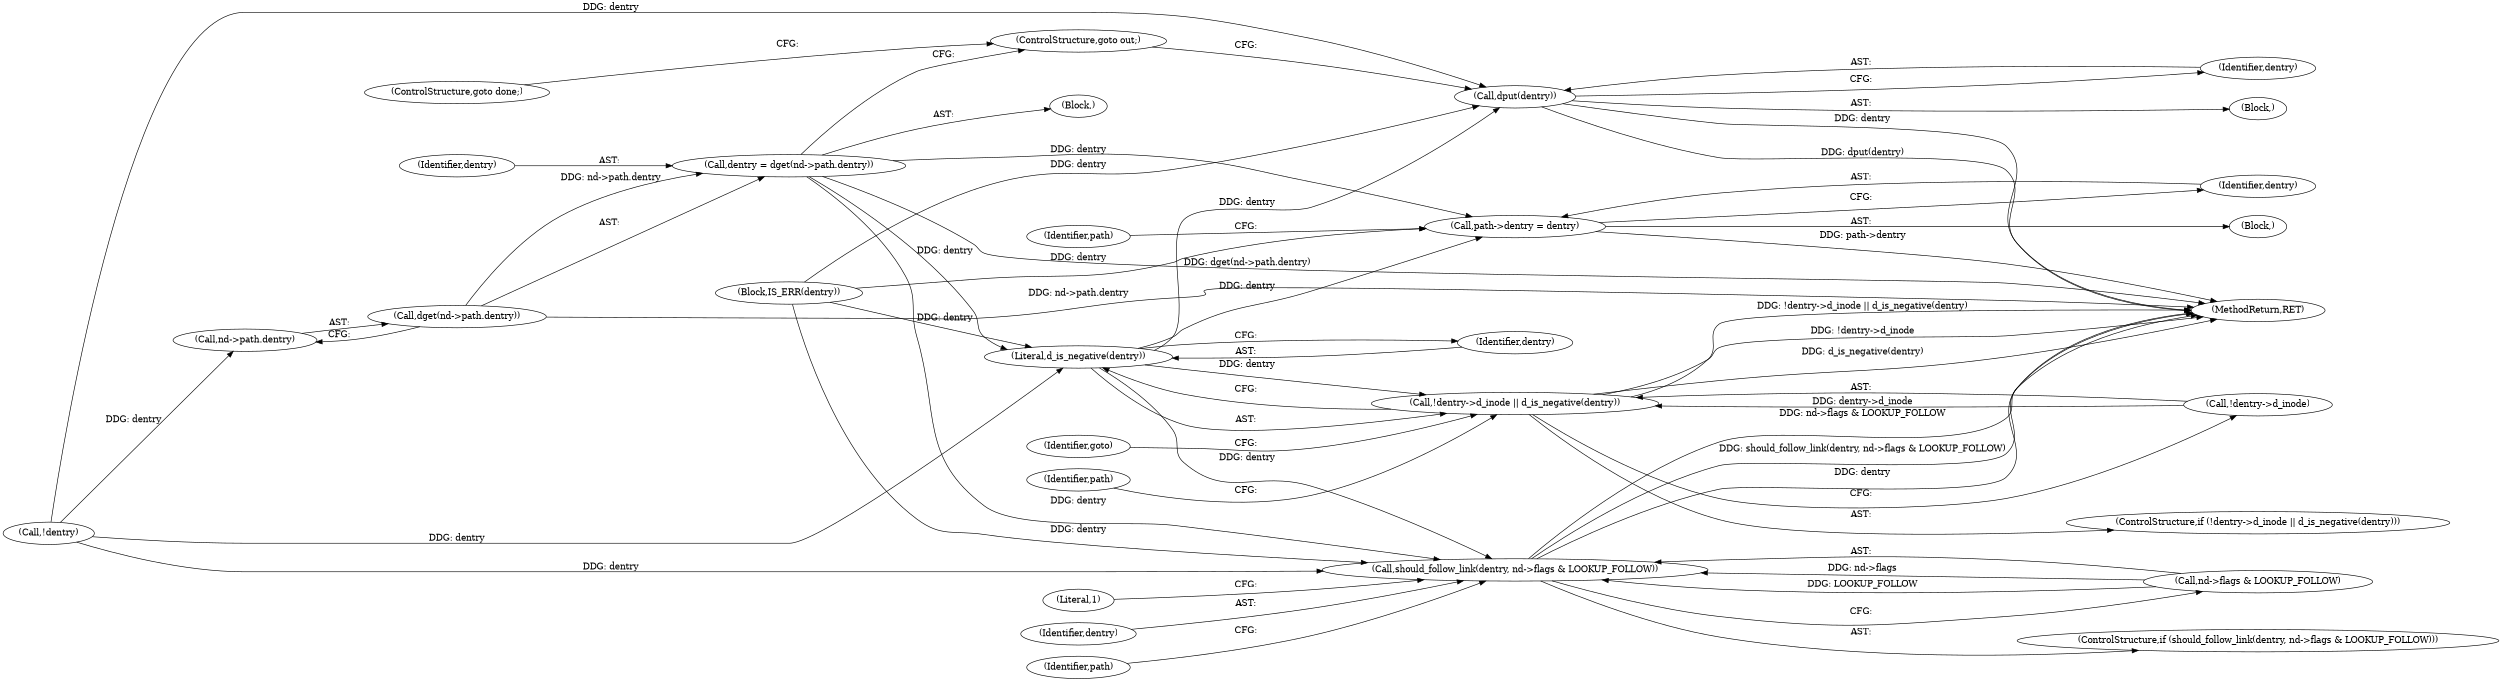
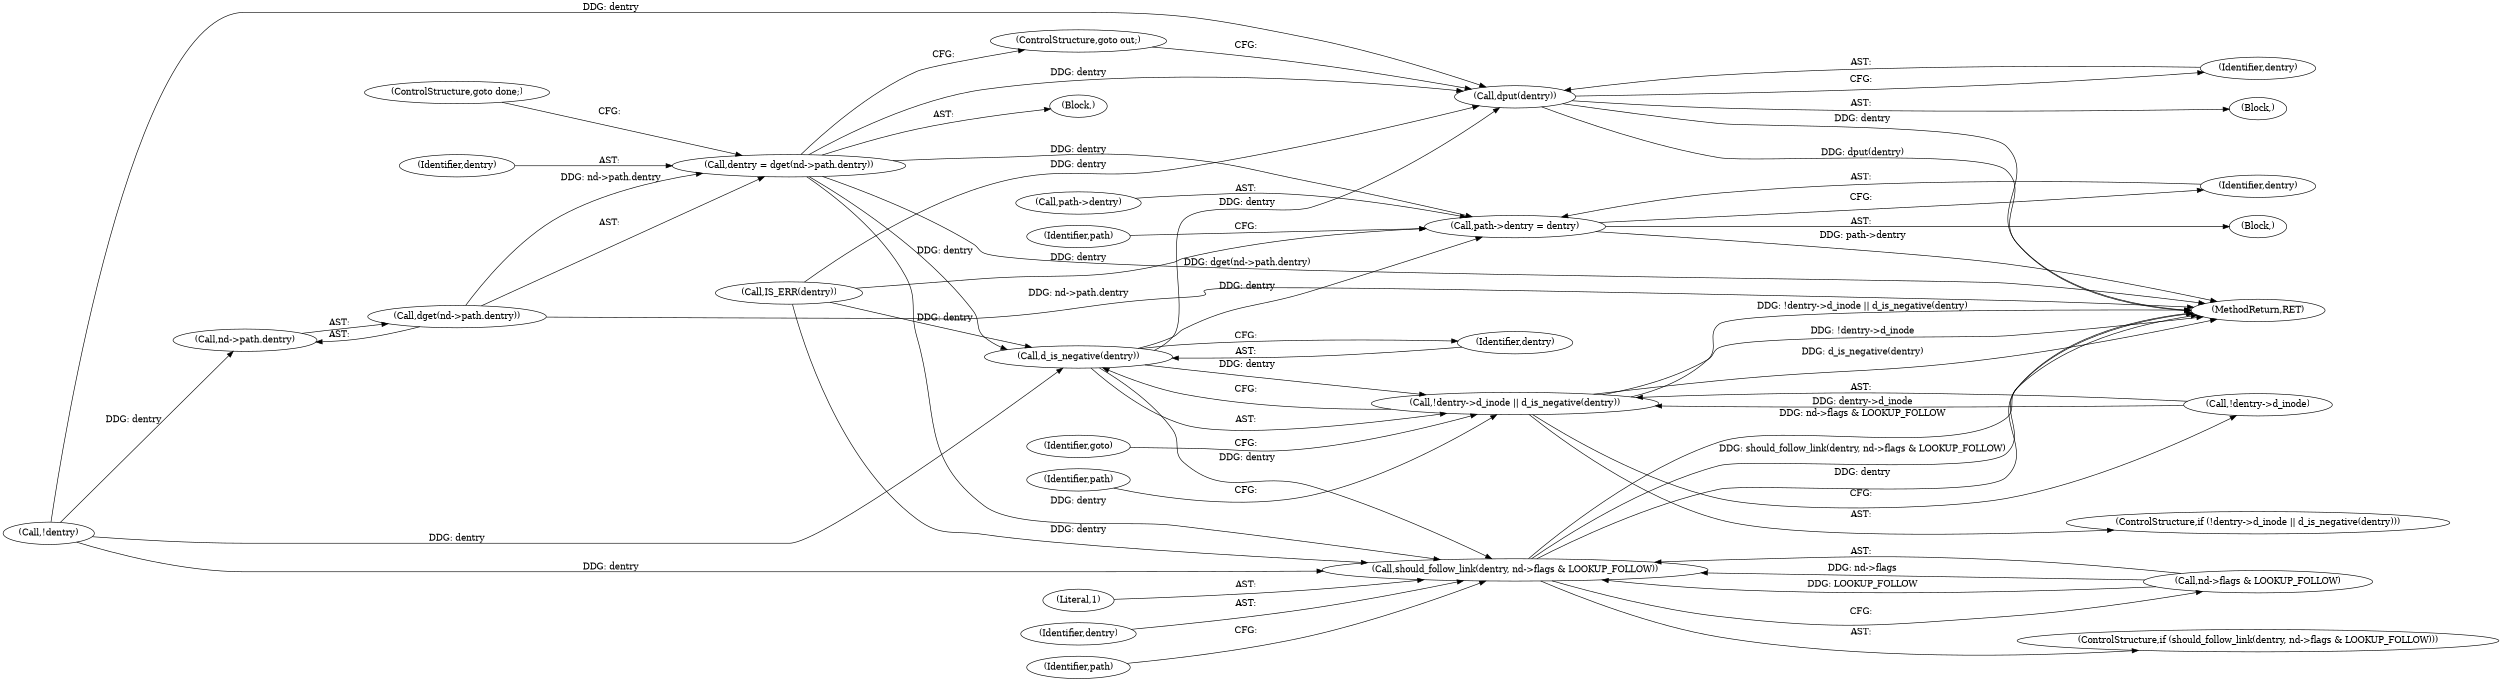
(755, 61) -> (619, 128)
none -> (1126, 78)
none -> (1079, 203)
(789, 293) -> (789, 293)
(341, 335) -> (341, 335)
(1079, 357) -> (1079, 357)
(1247, 585) -> (1247, 585)
